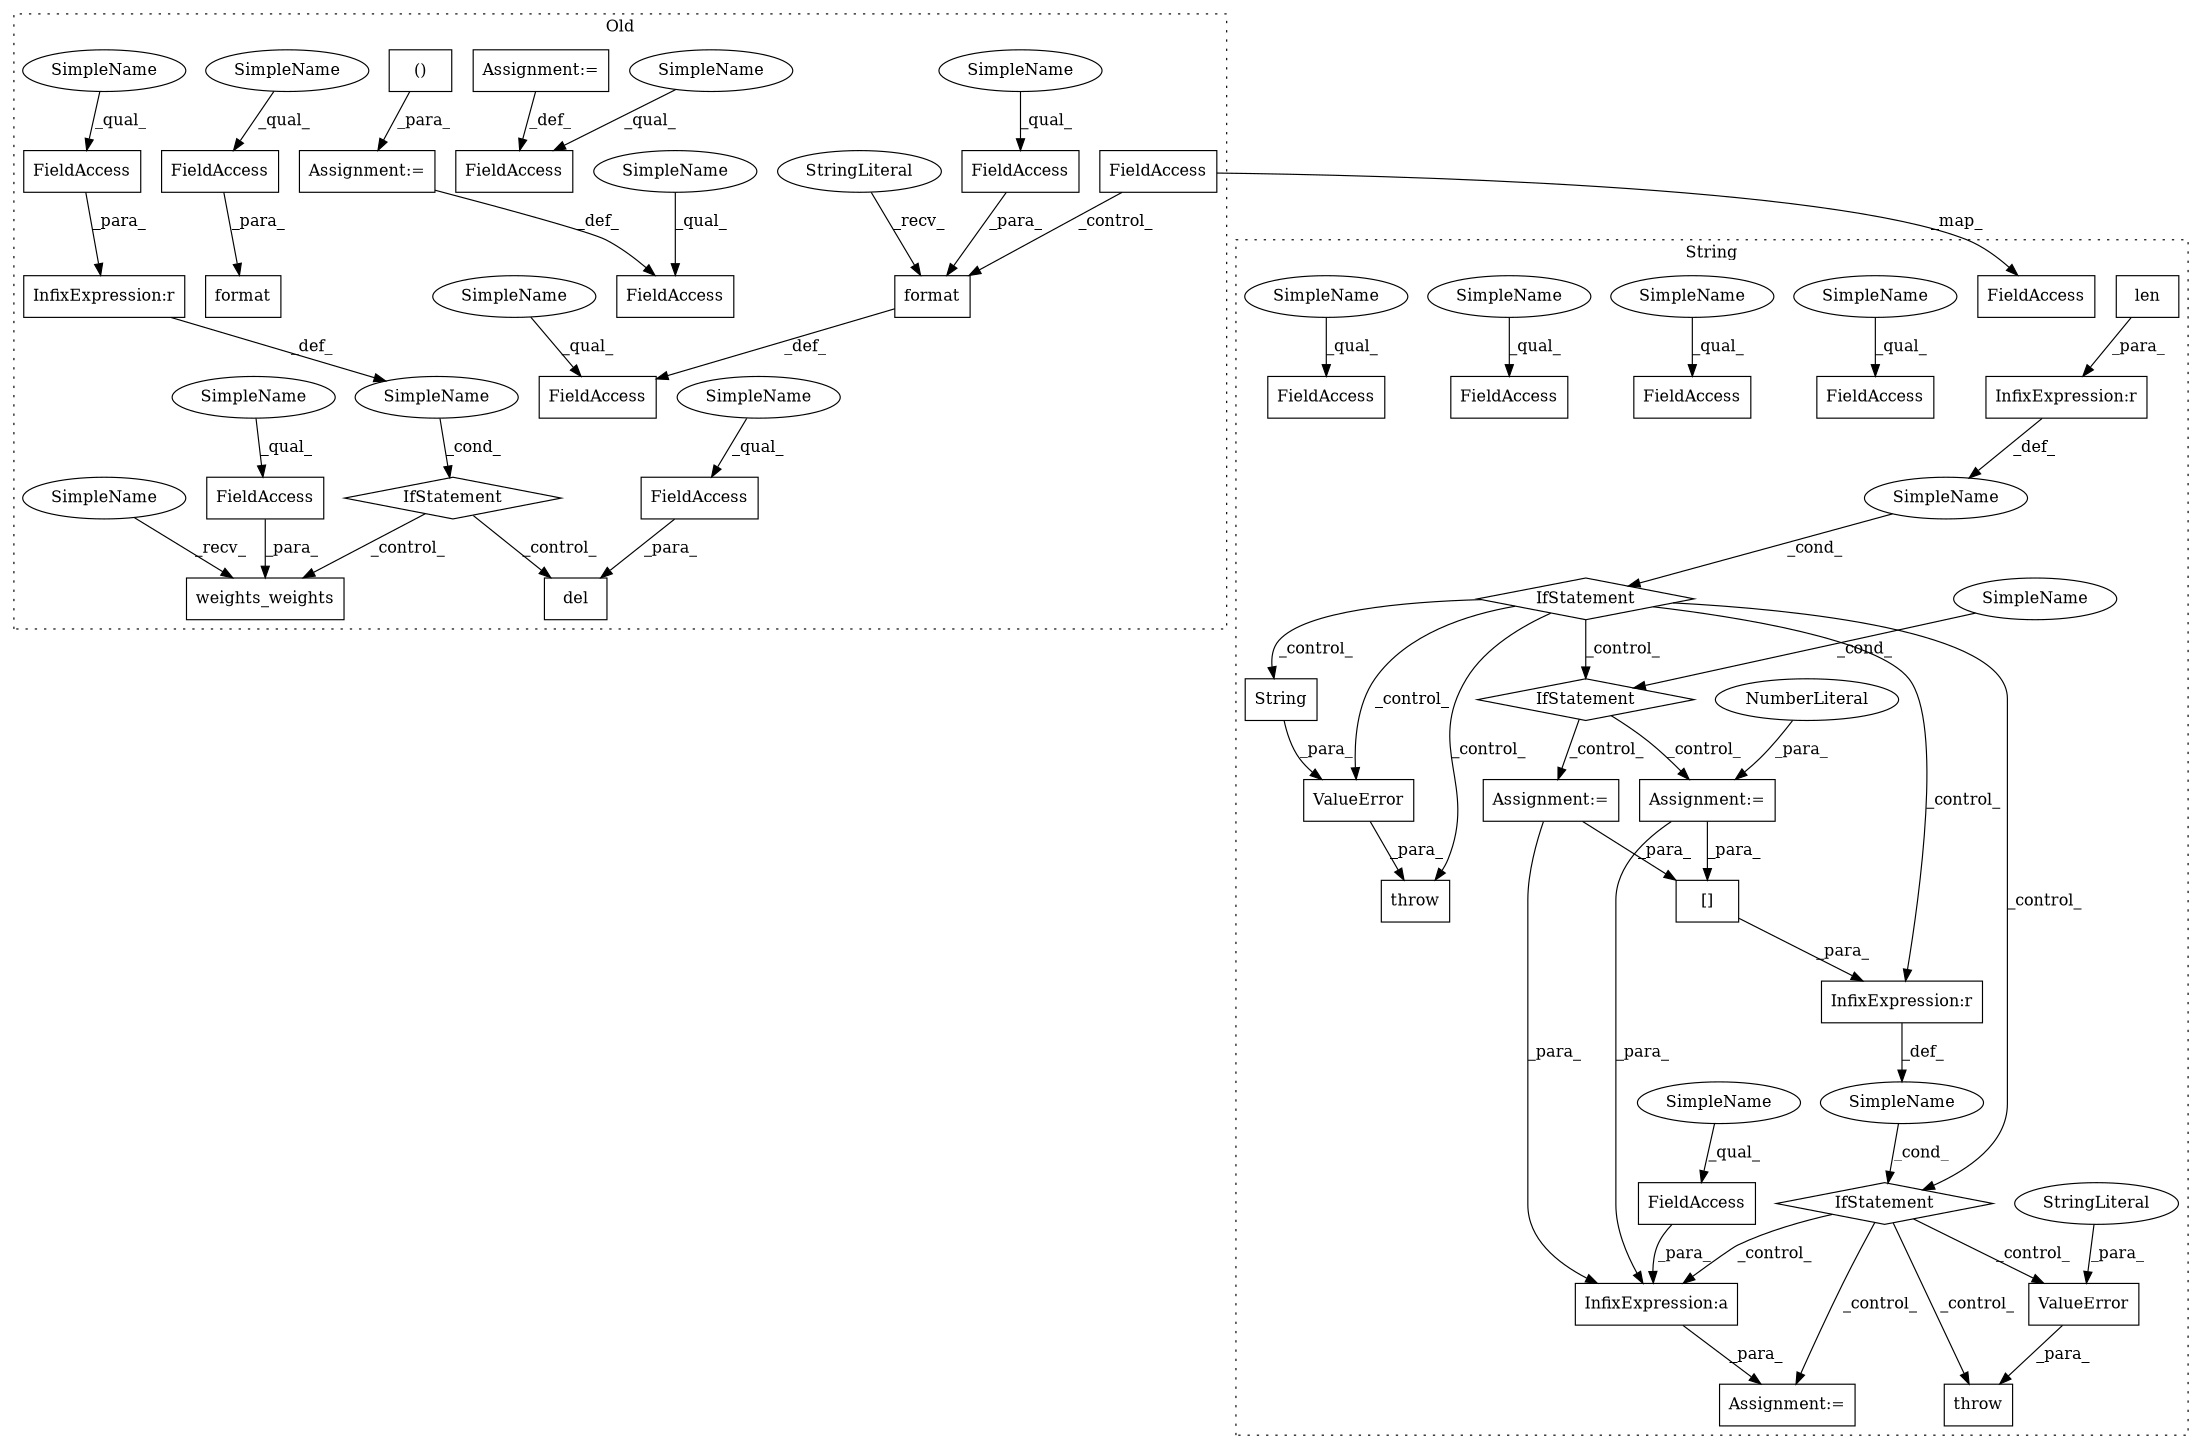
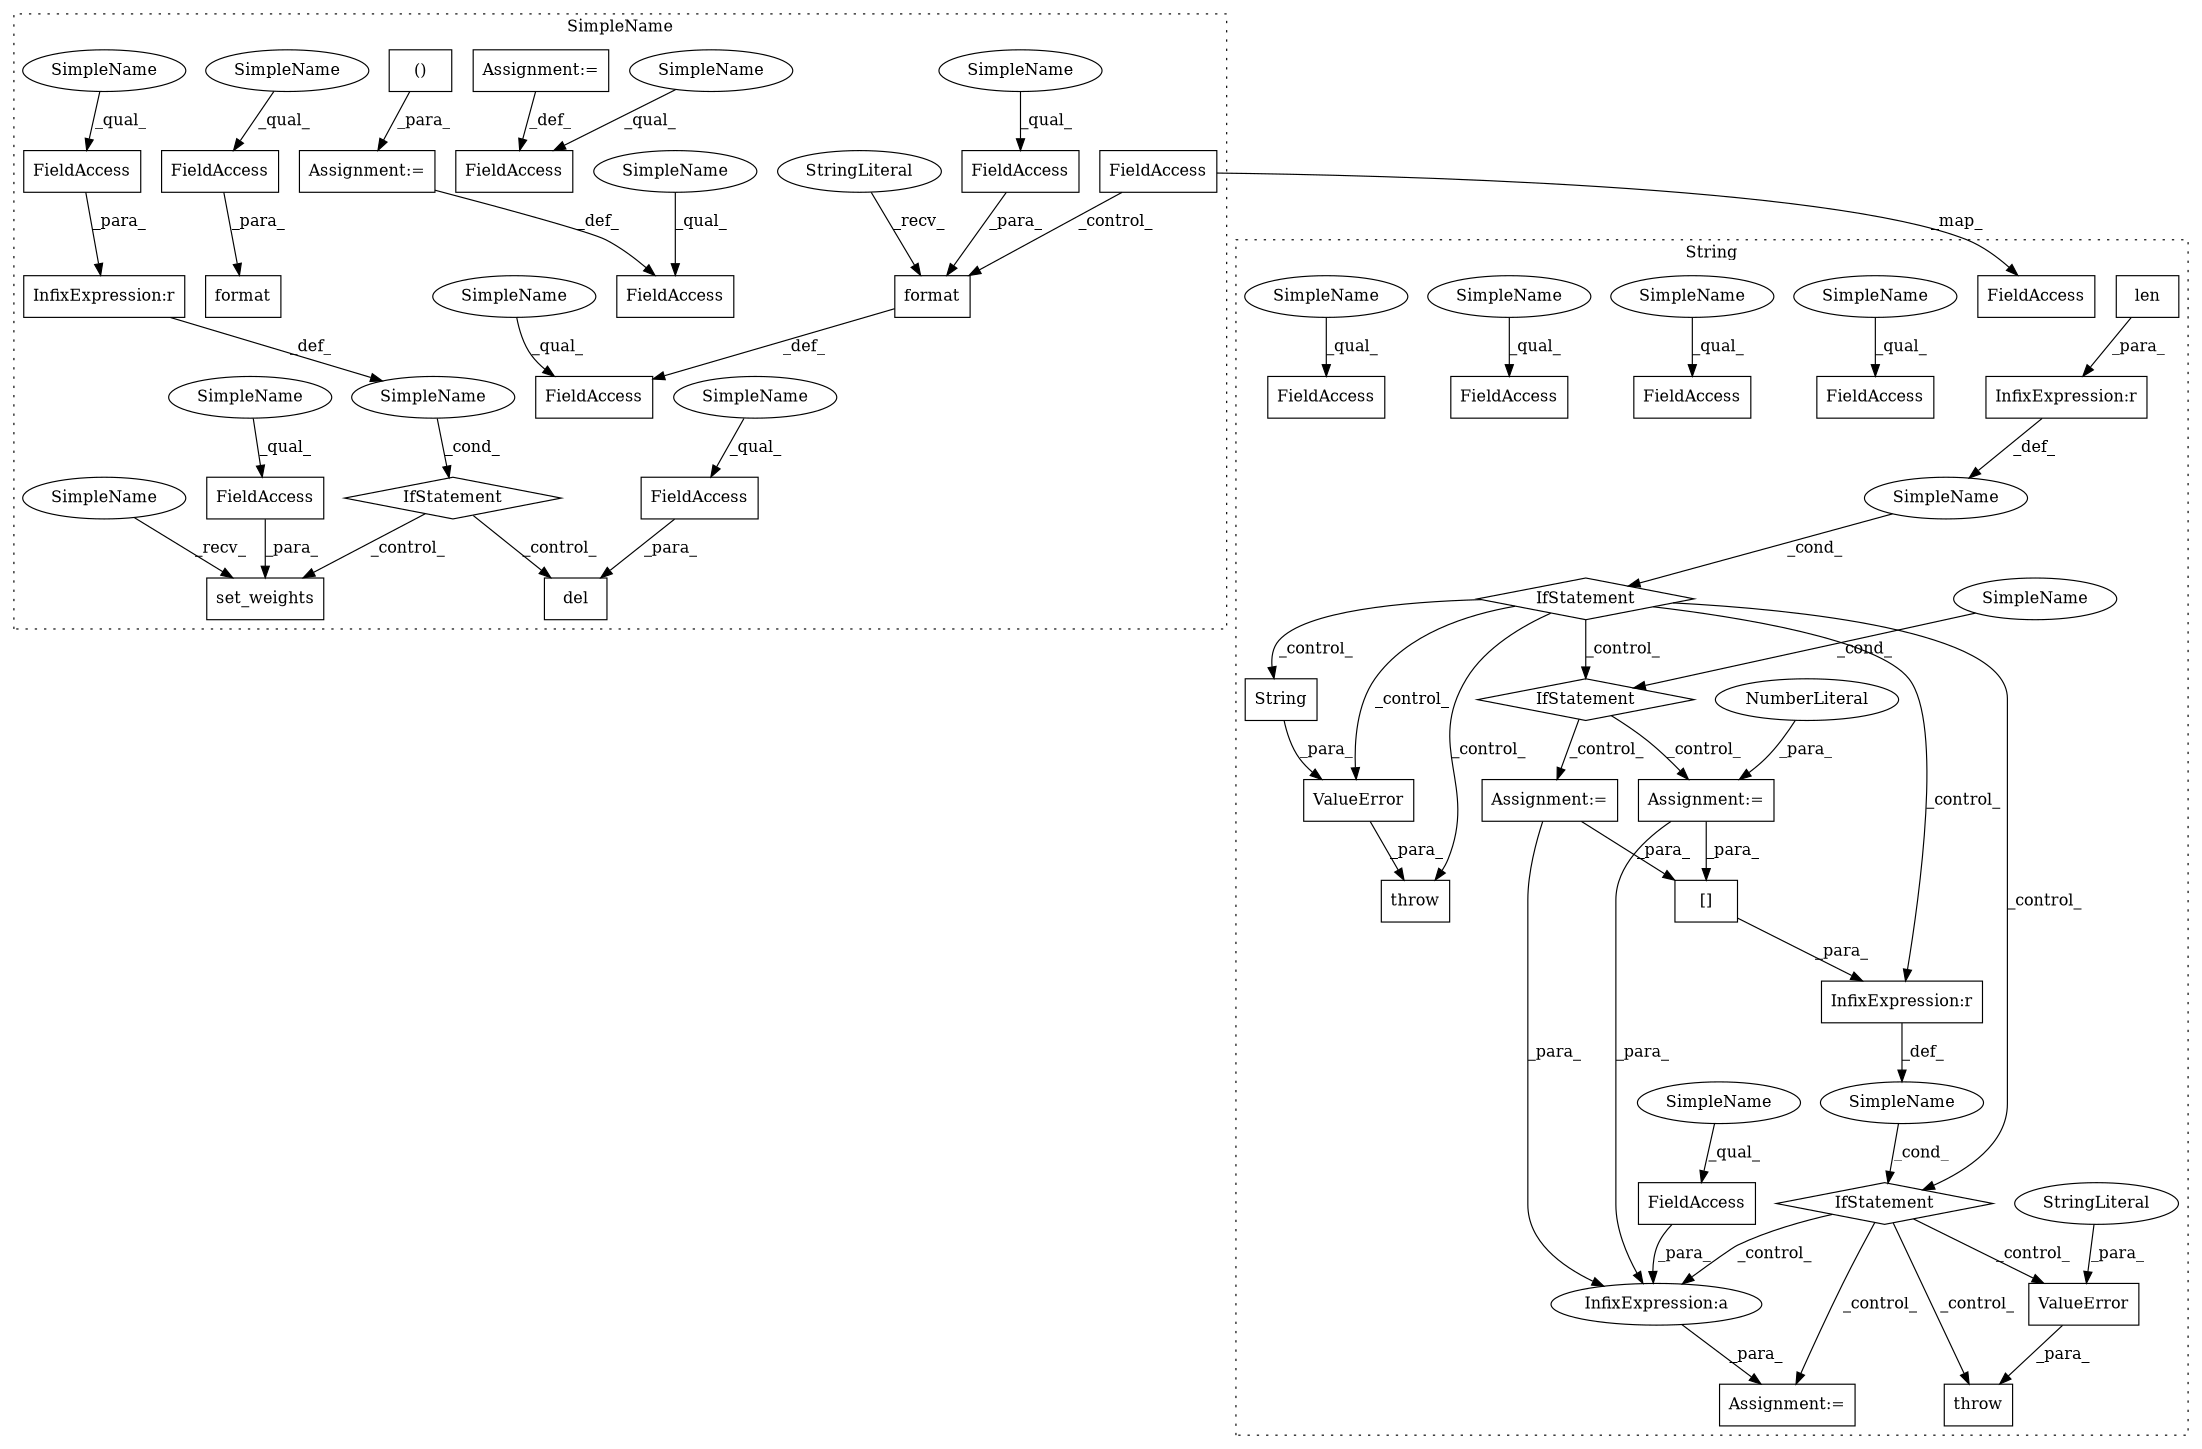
(620, 27) -> (620, 27)
(265, 599) -> (265, 599)
(1656, 1304) -> (1656, 1304)
